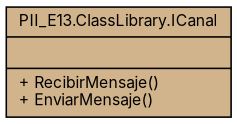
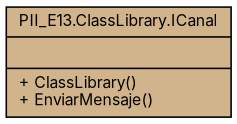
(90, 83) -> (79, 83)
